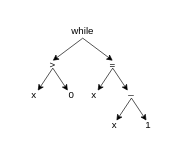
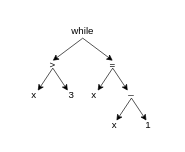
(72, 94) -> (72, 94)
